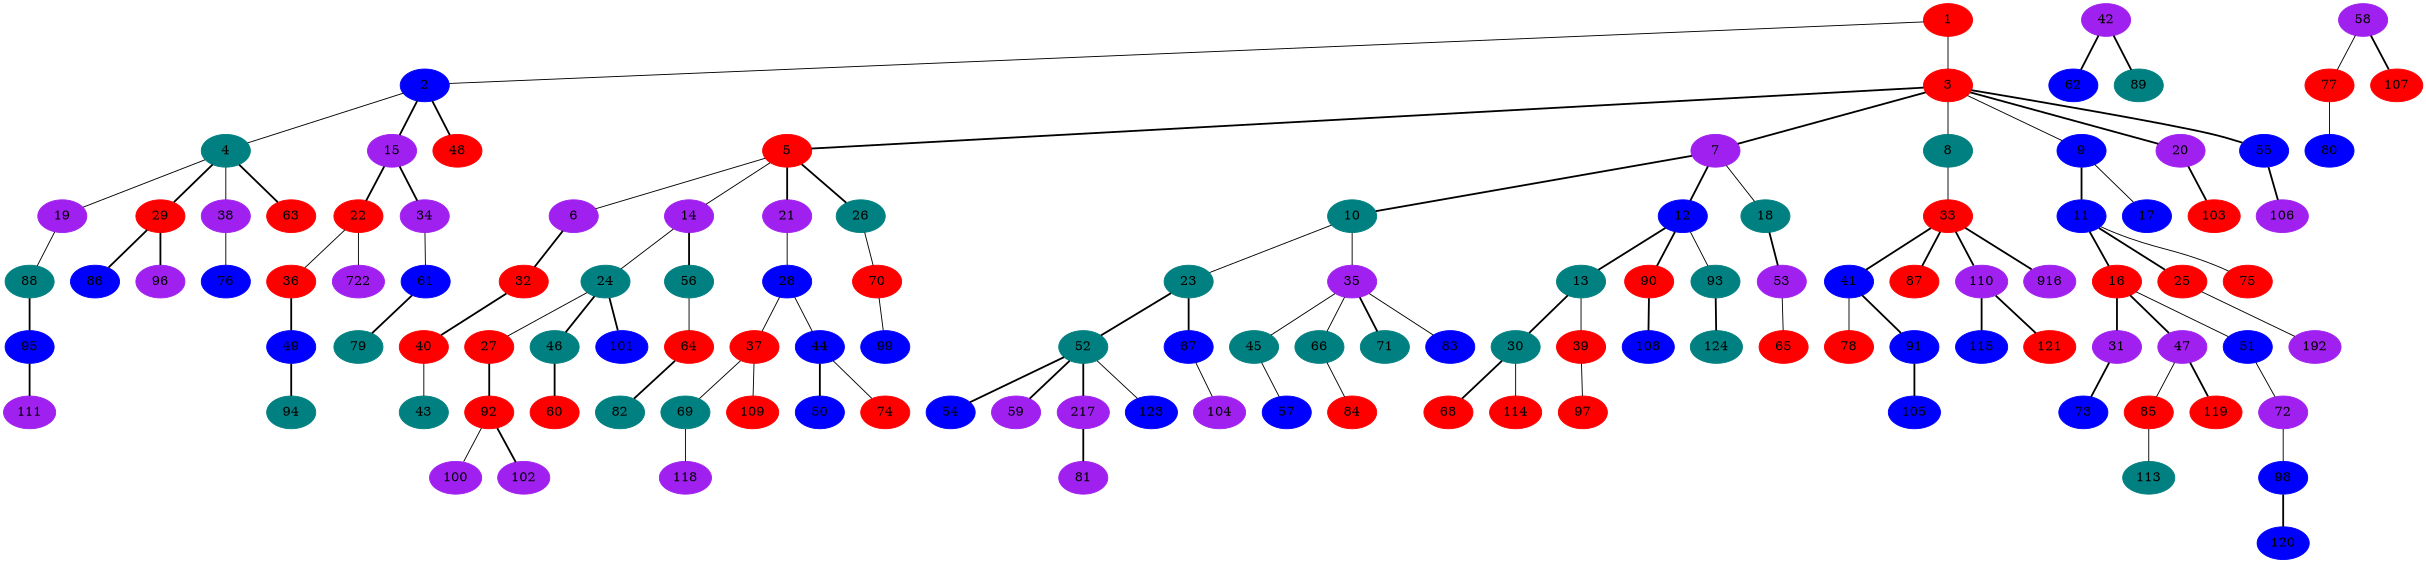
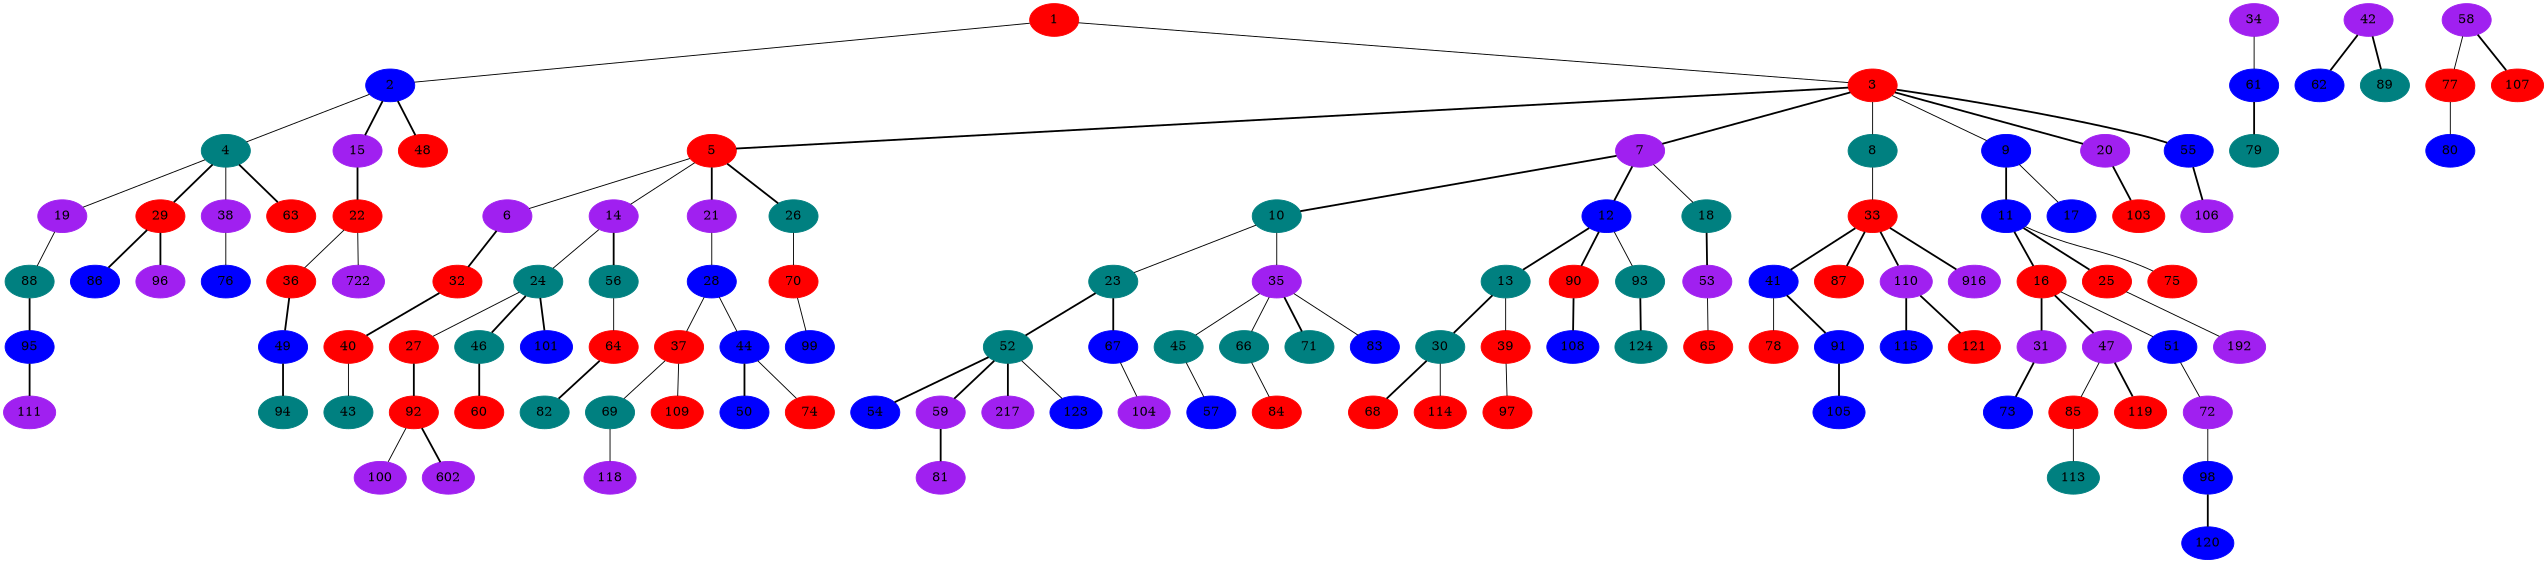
(408, 184) -> none
(1083, 445) -> (941, 445)
(524, 478) -> (448, 478)
